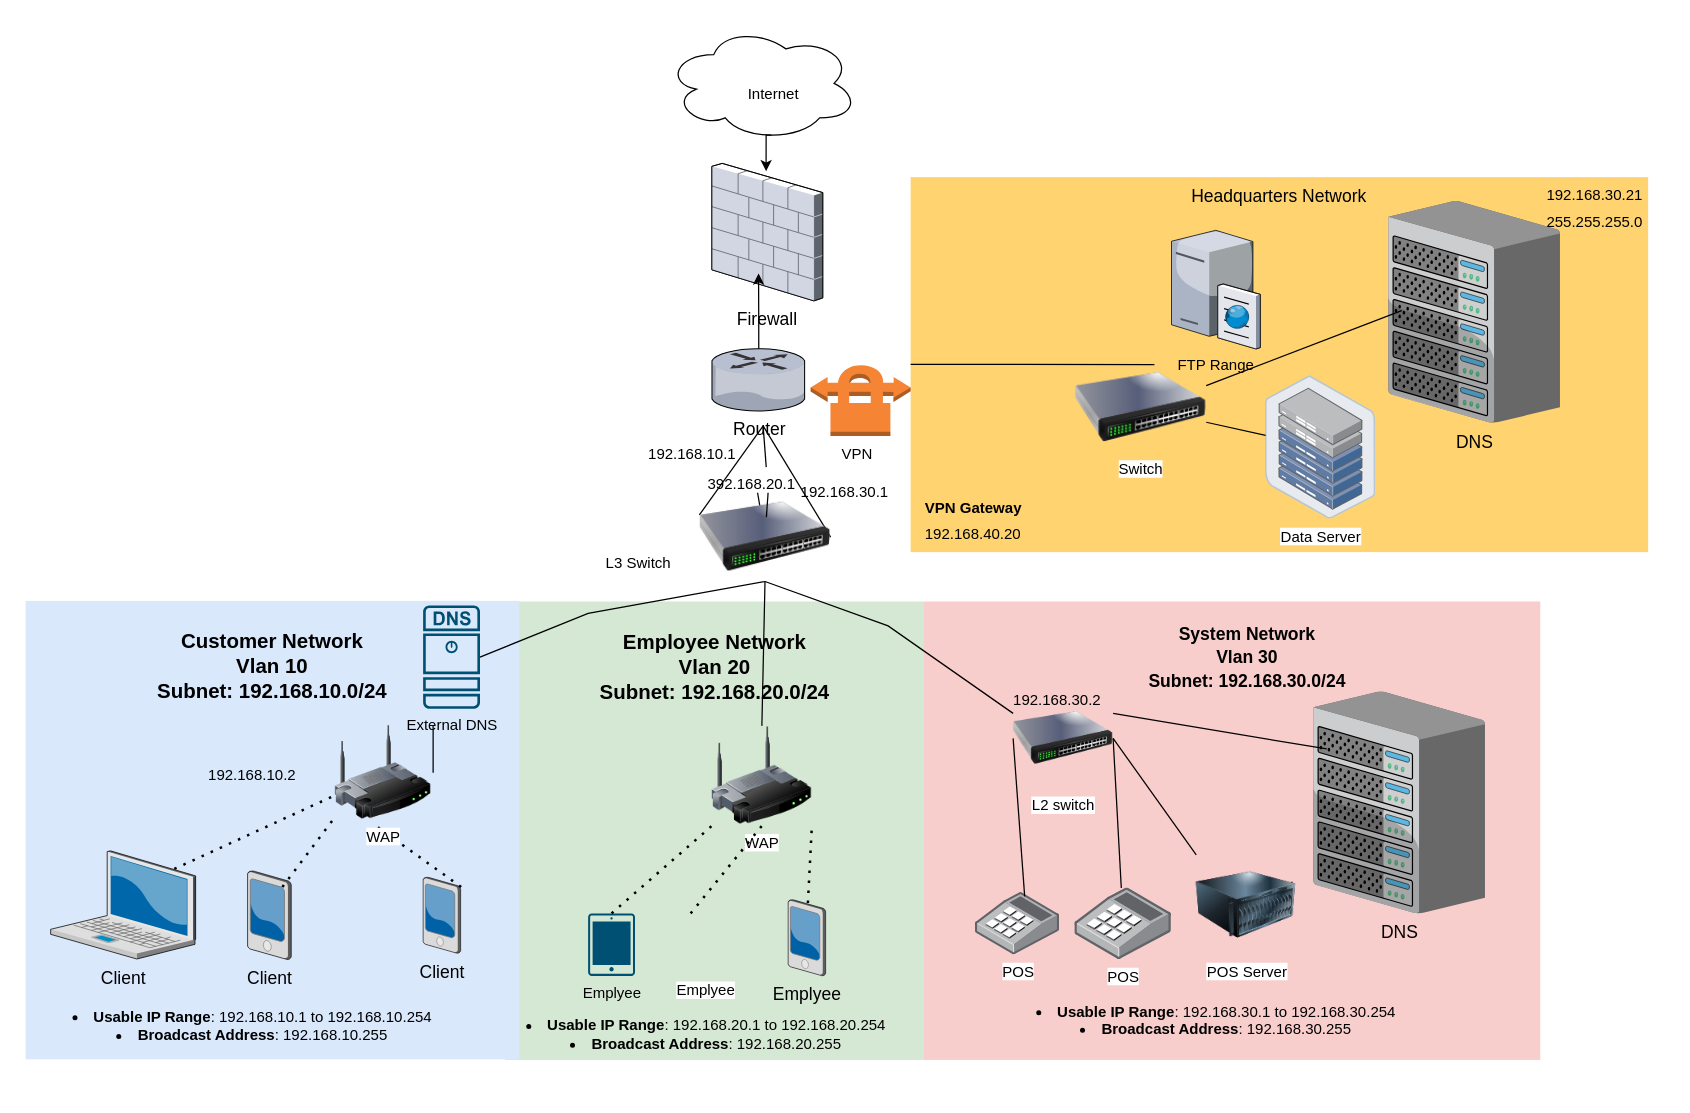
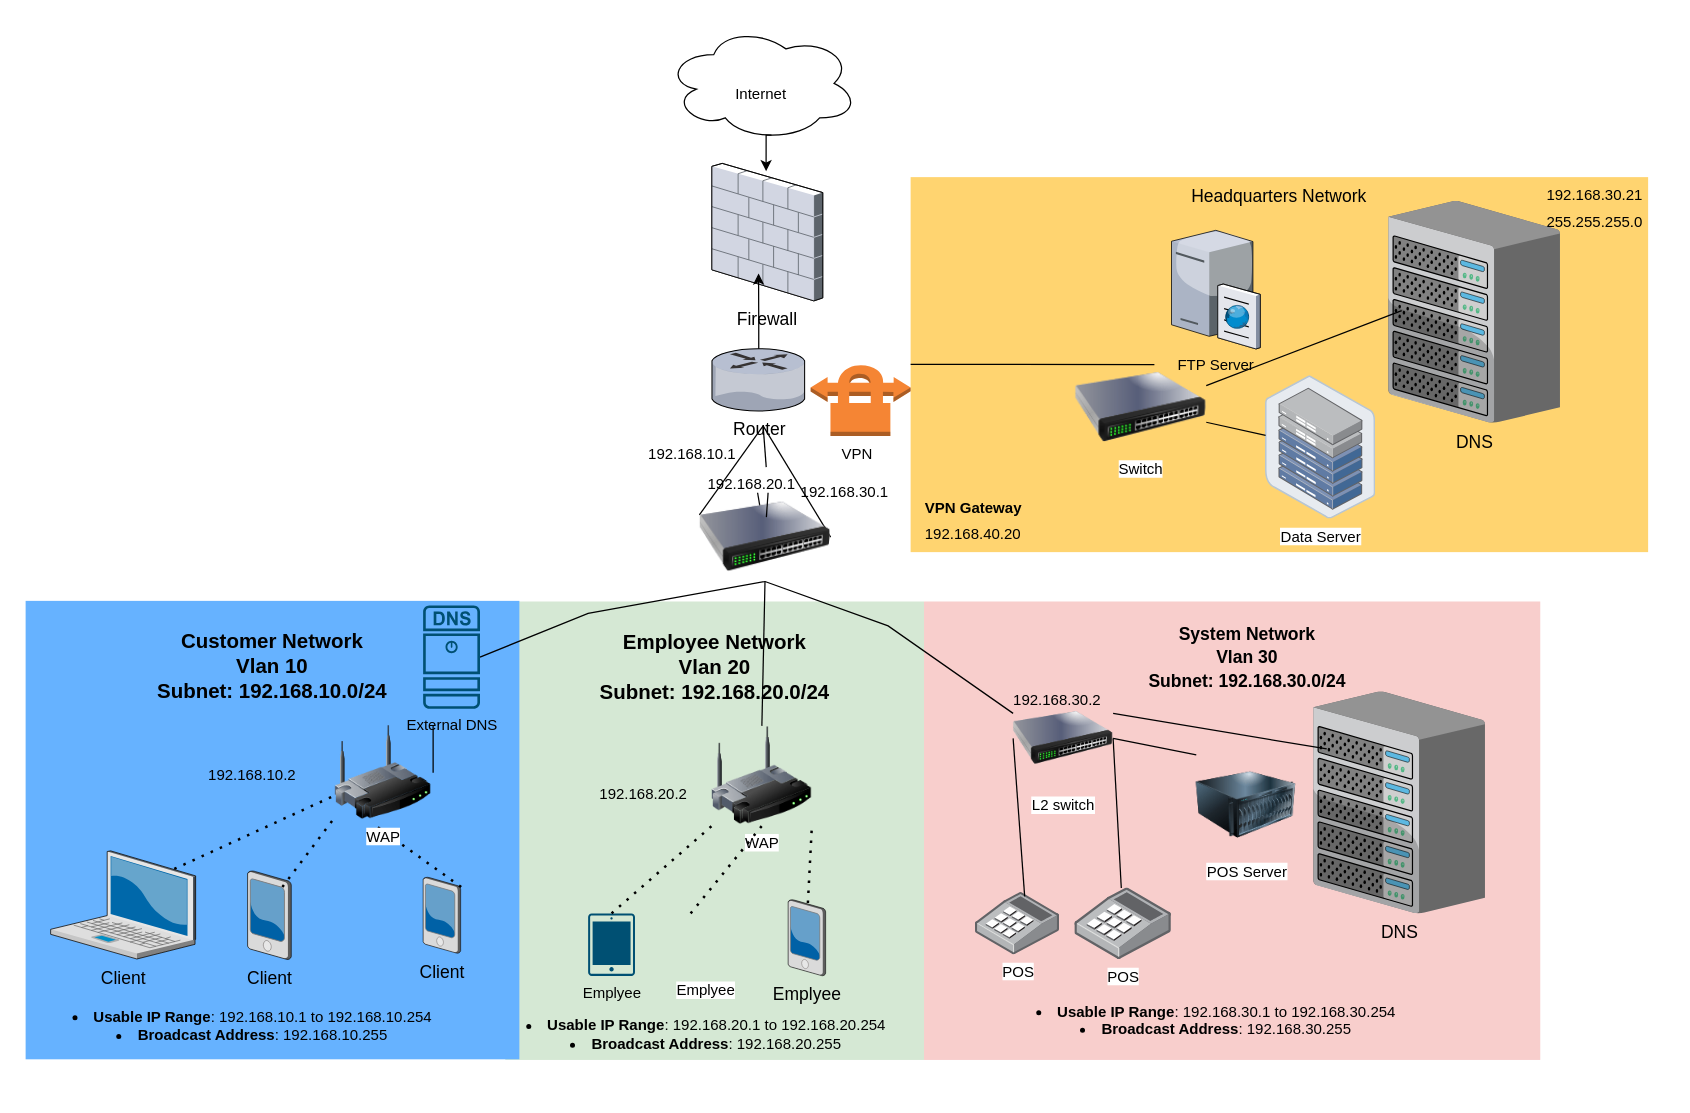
(773, 94) -> (761, 94)
(1216, 366) -> (1216, 366)
(753, 485) -> (753, 485)
(638, 563) -> none
none -> (643, 794)
(273, 830) -> (273, 830)
(1246, 905) -> (1246, 805)
